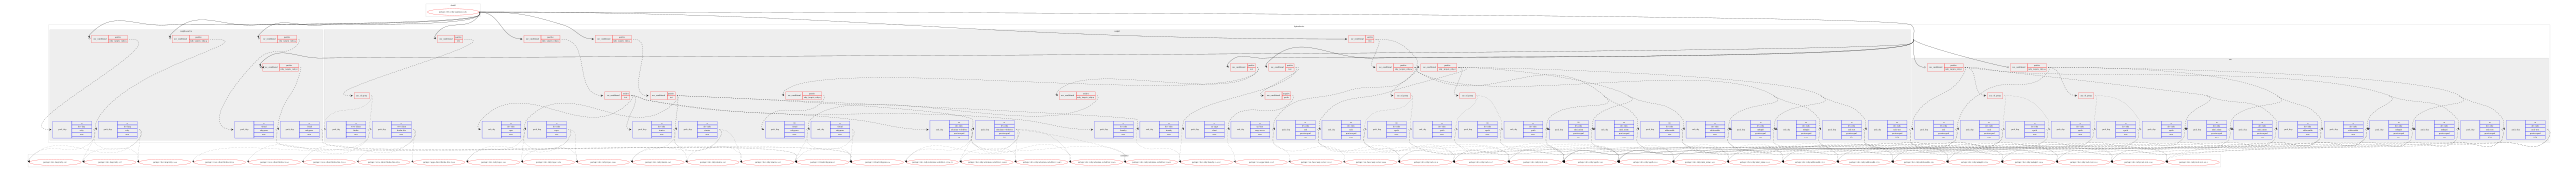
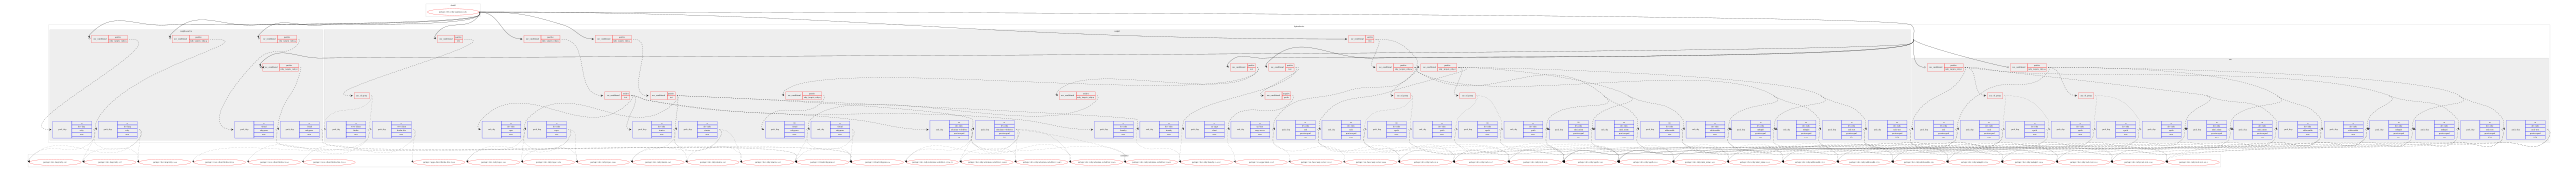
(384, 162) -> none
